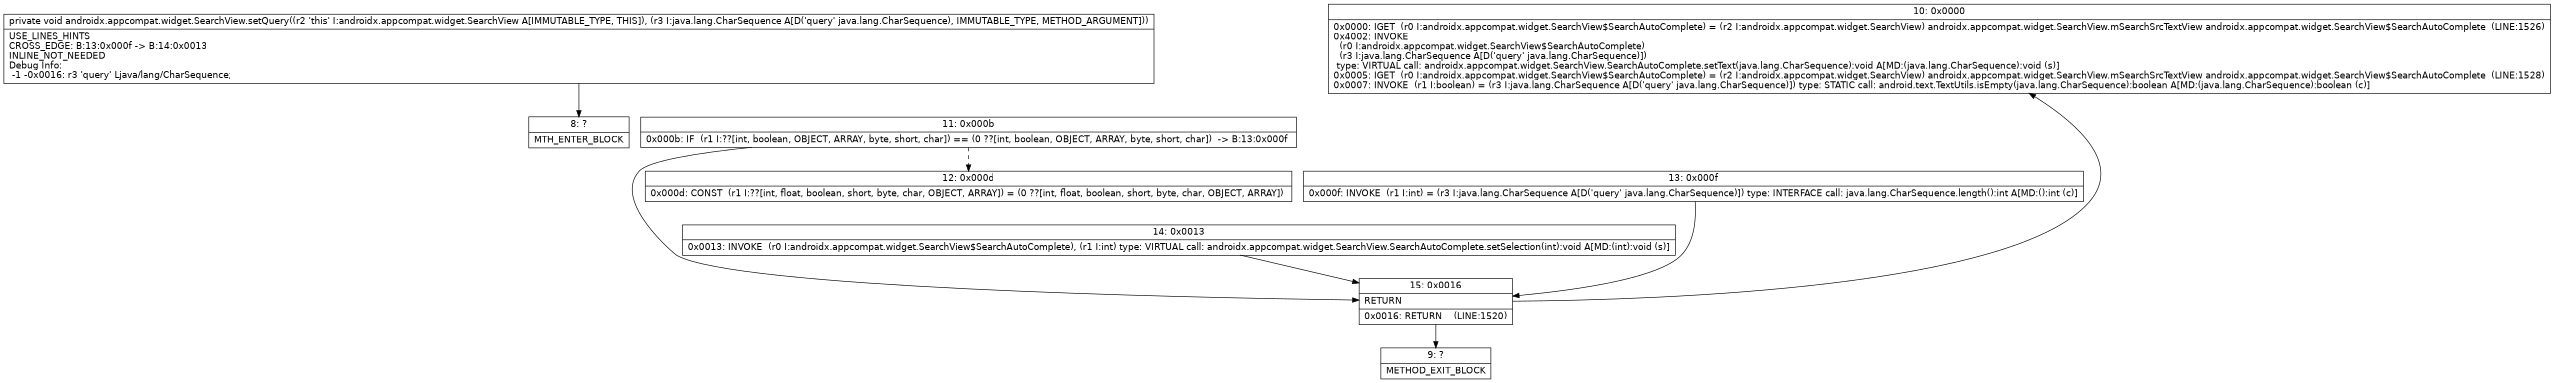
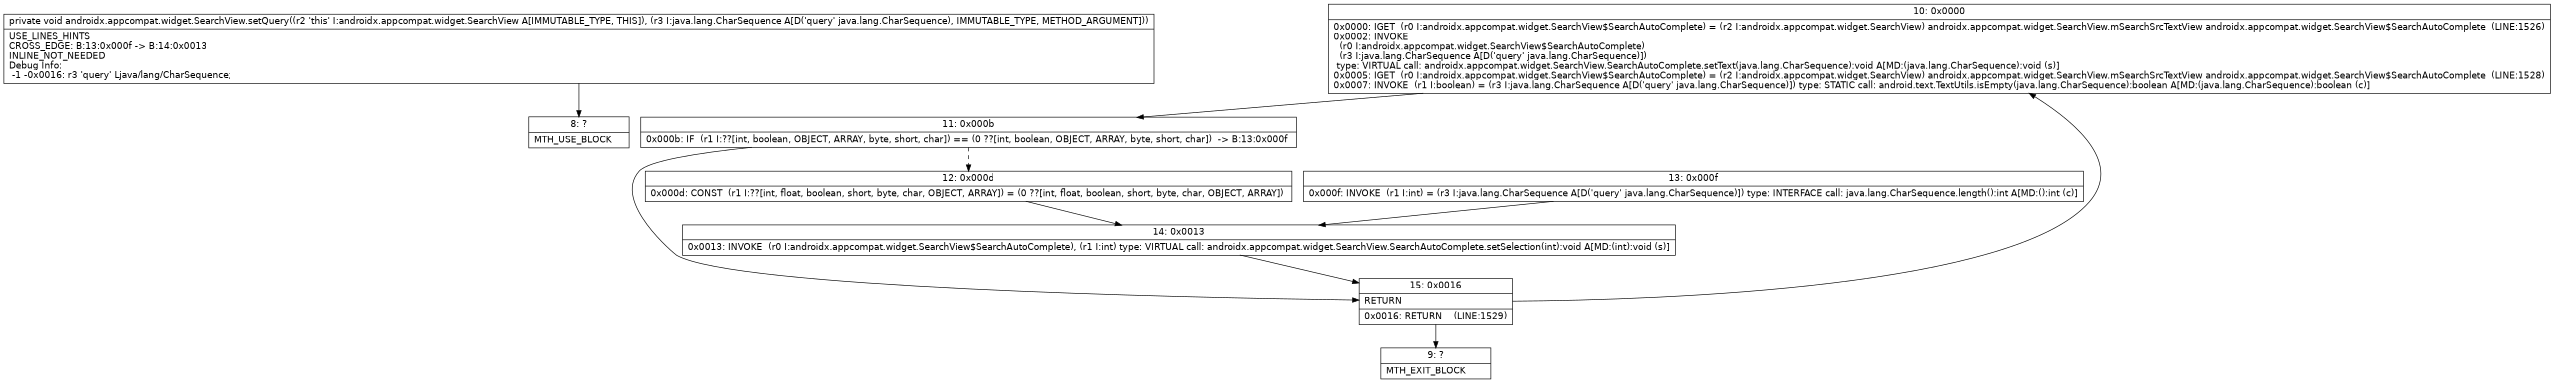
(1374, 37) -> (1374, 37)
none -> (1283, 105)
(579, 140) -> (573, 140)
none -> (1071, 212)
(1631, 278) -> (1439, 213)
(1436, 316) -> (1436, 316)
(1436, 371) -> (1426, 371)
